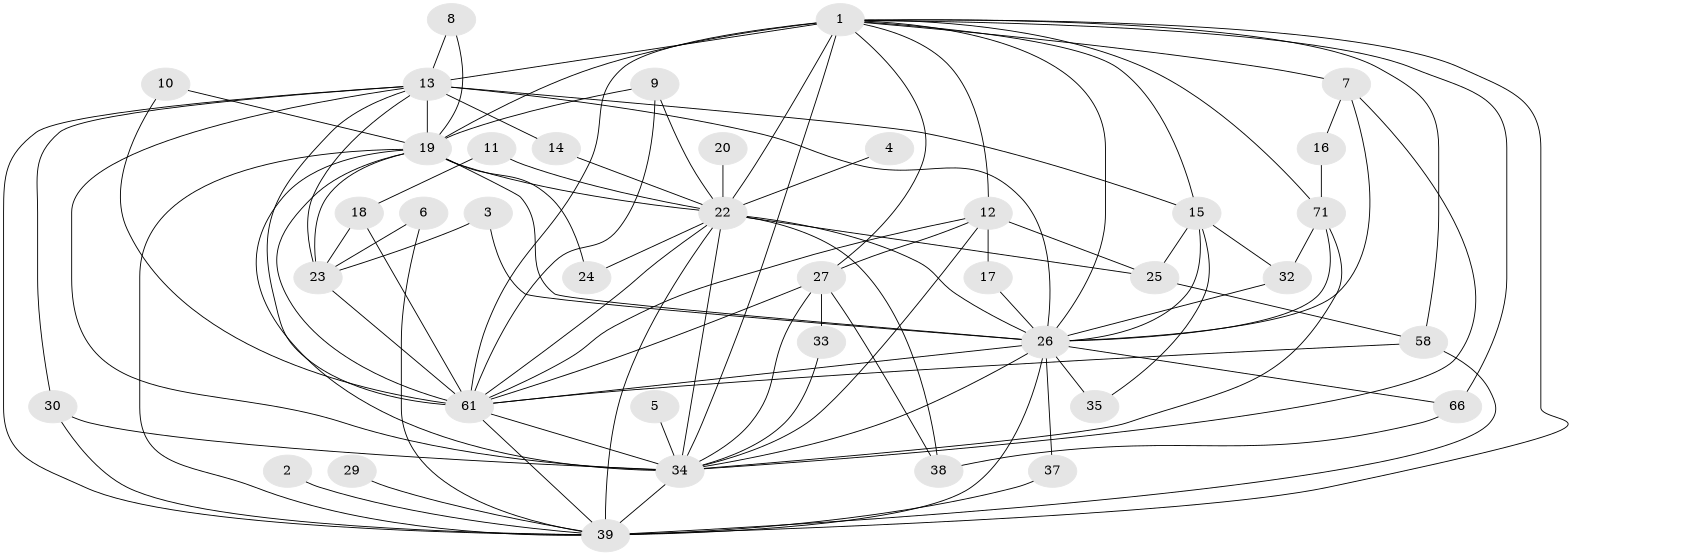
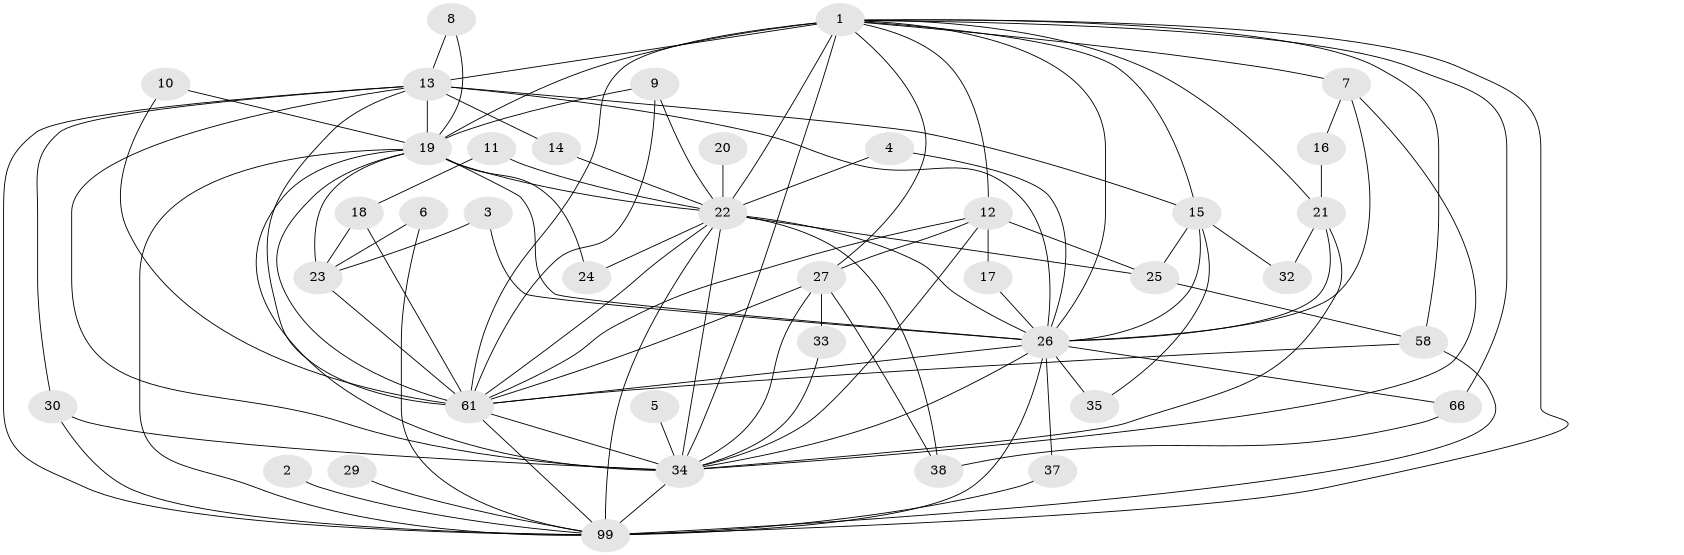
(323, 177) -> none
(1321, 213) -> (1321, 213)
(1152, 314) -> (1046, 193)
(606, 536) -> (606, 536)
